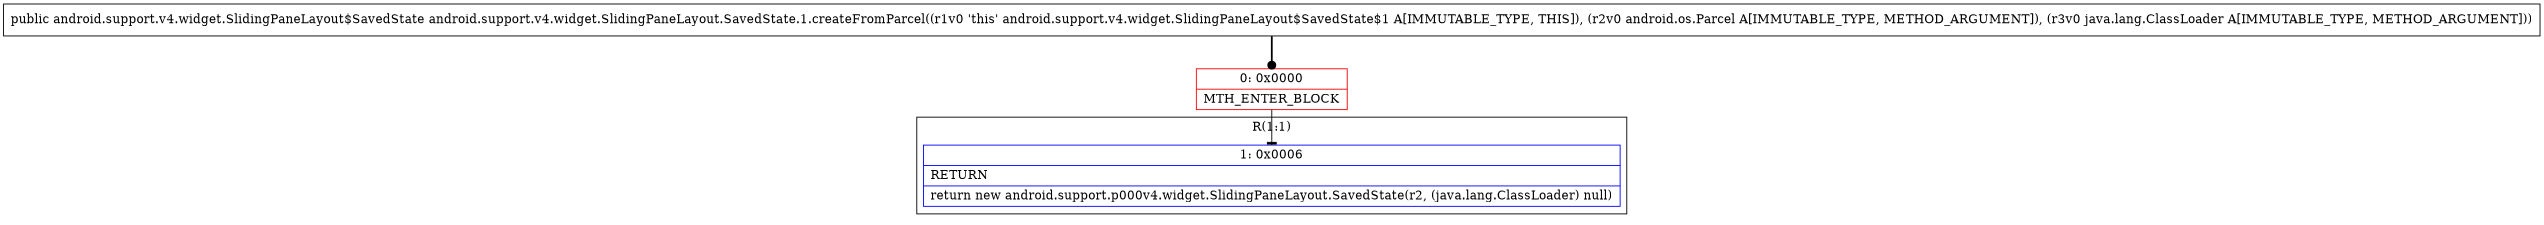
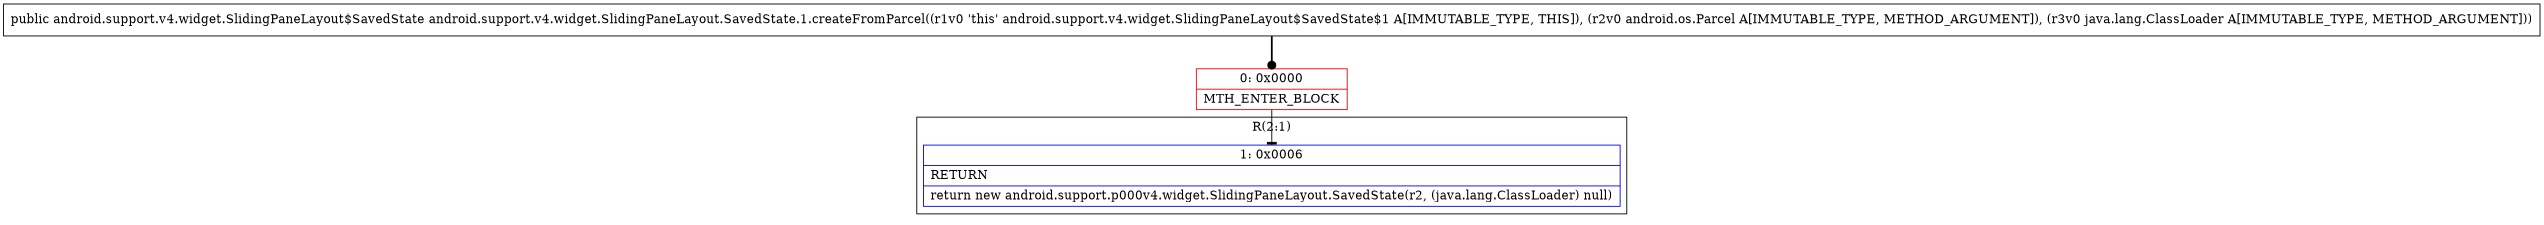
(1272, 127) -> (1272, 127)
